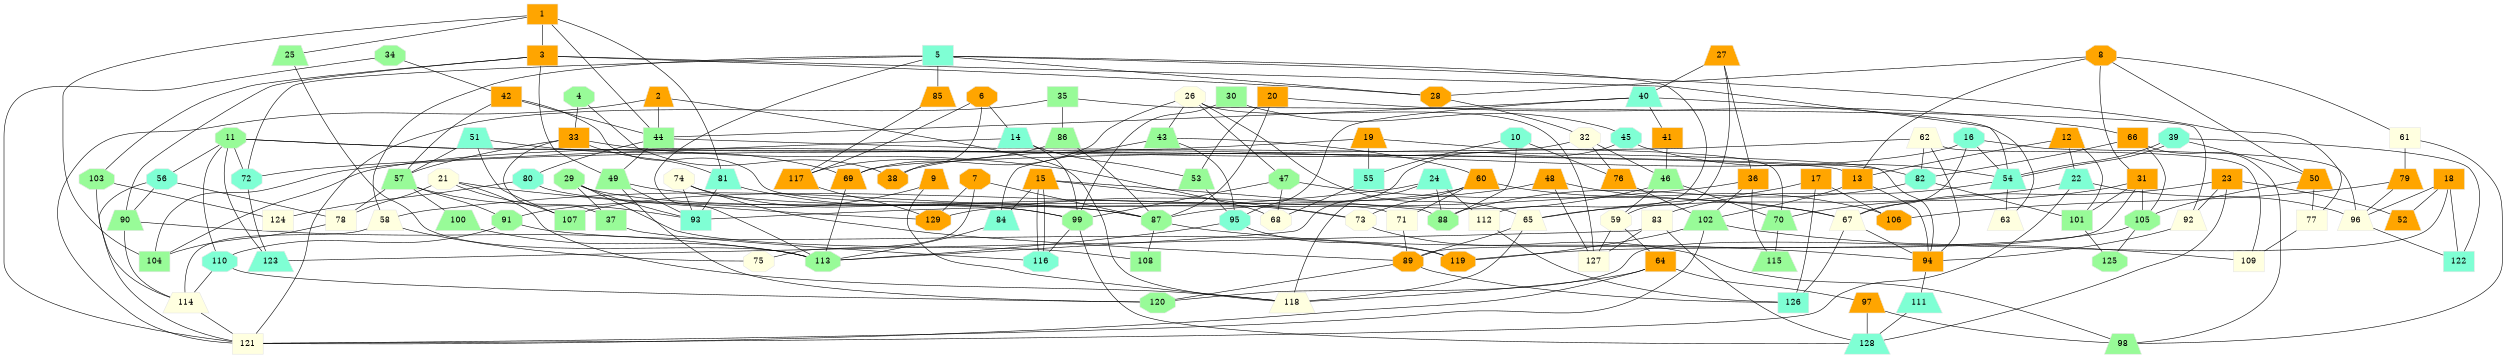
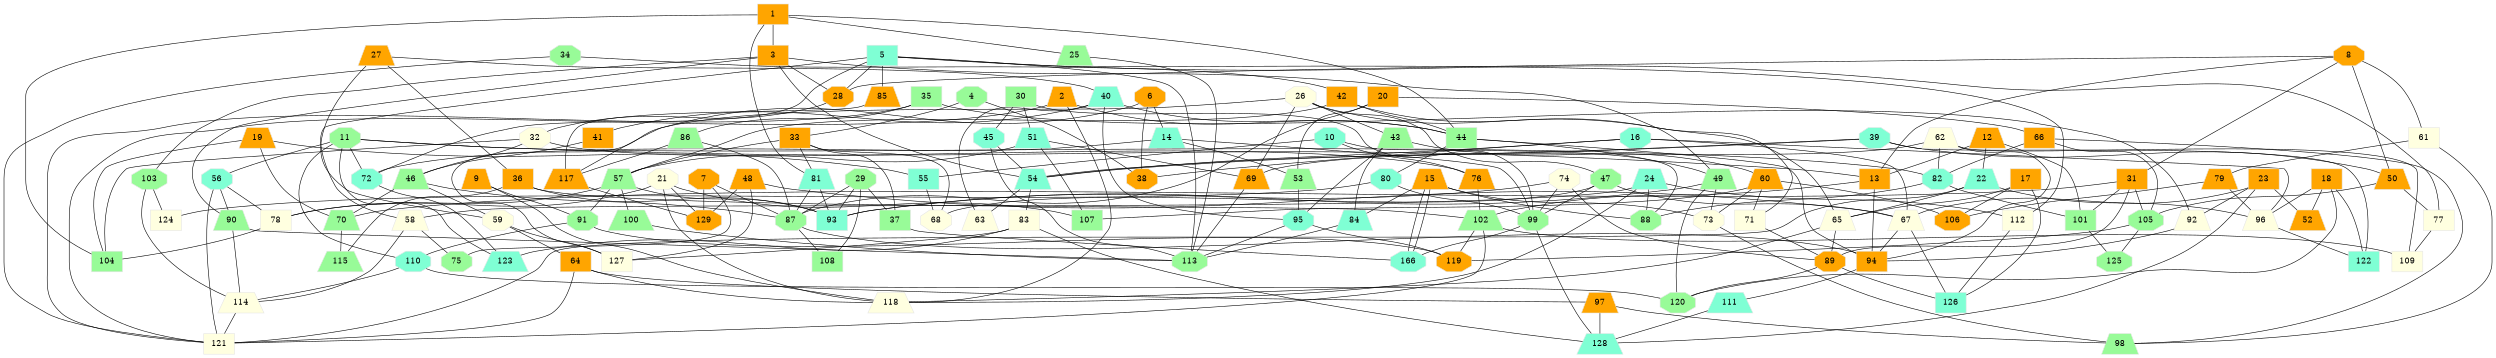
none -> (1027, 117)
(759, 262) -> (457, 262)
(1041, 262) -> (1408, 262)
